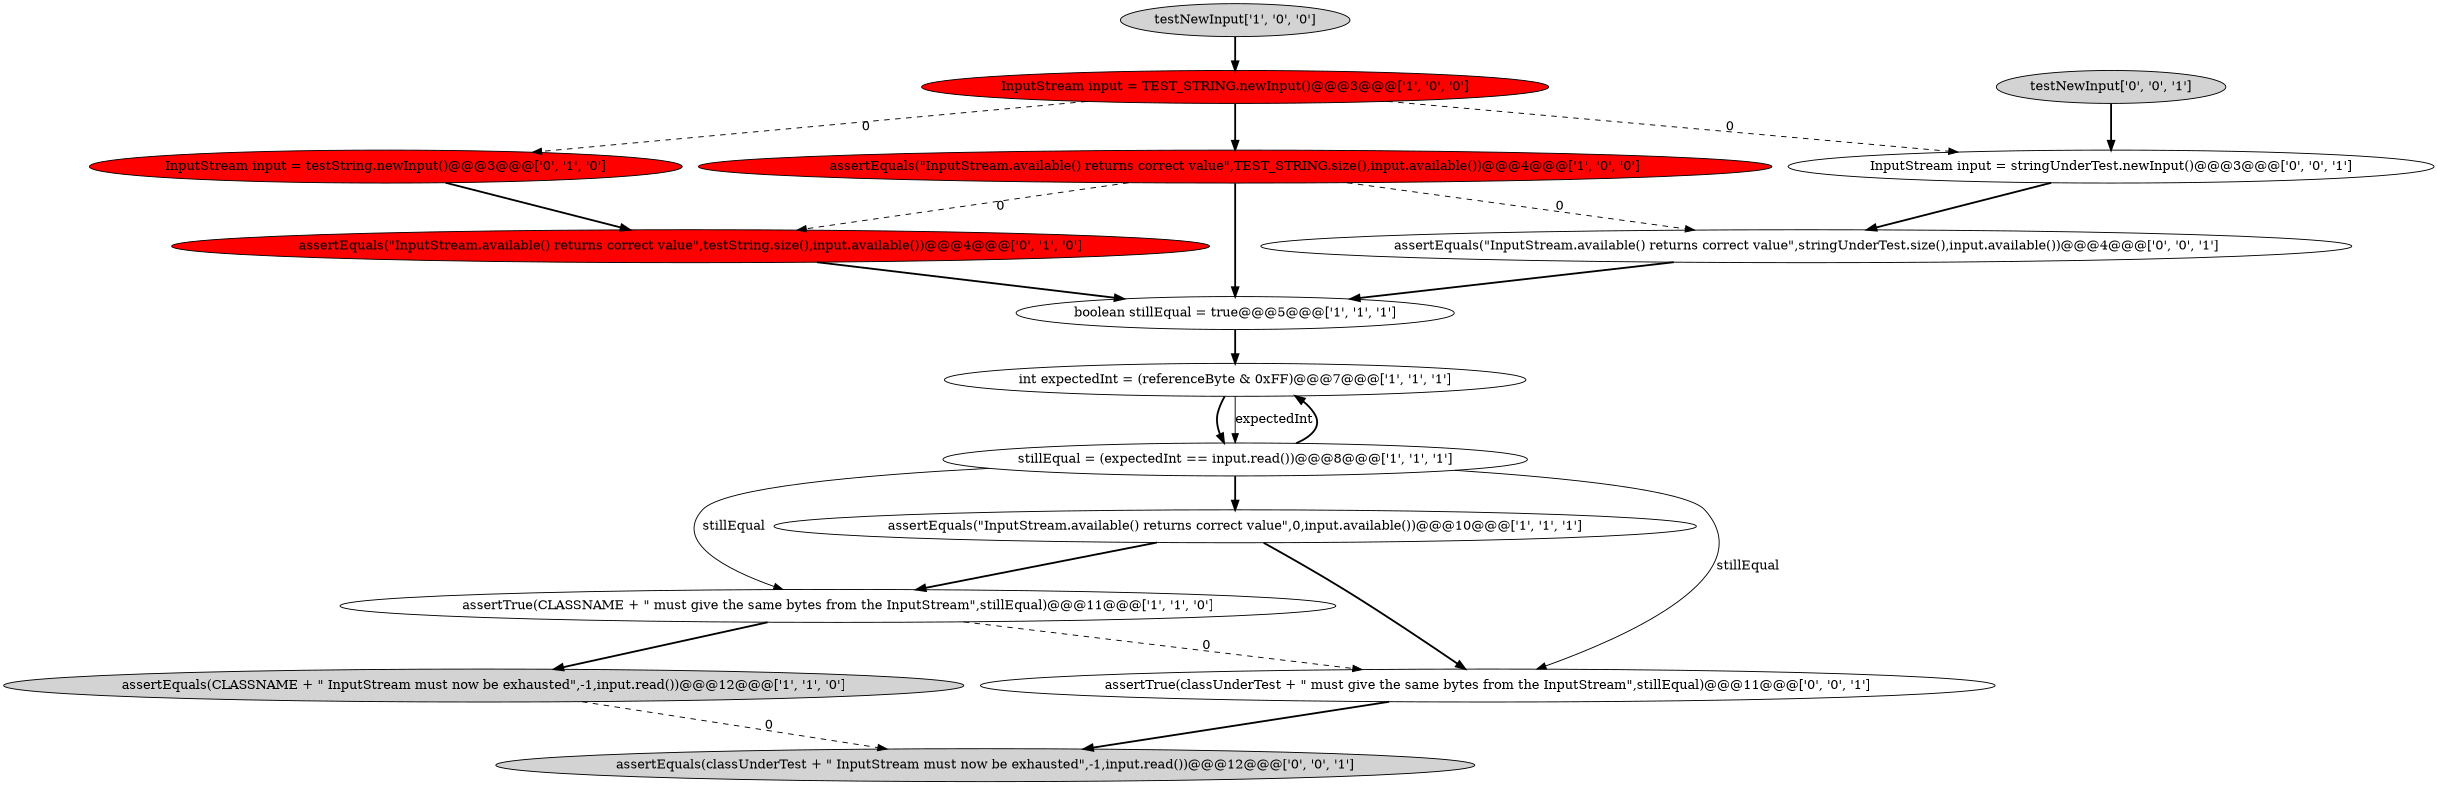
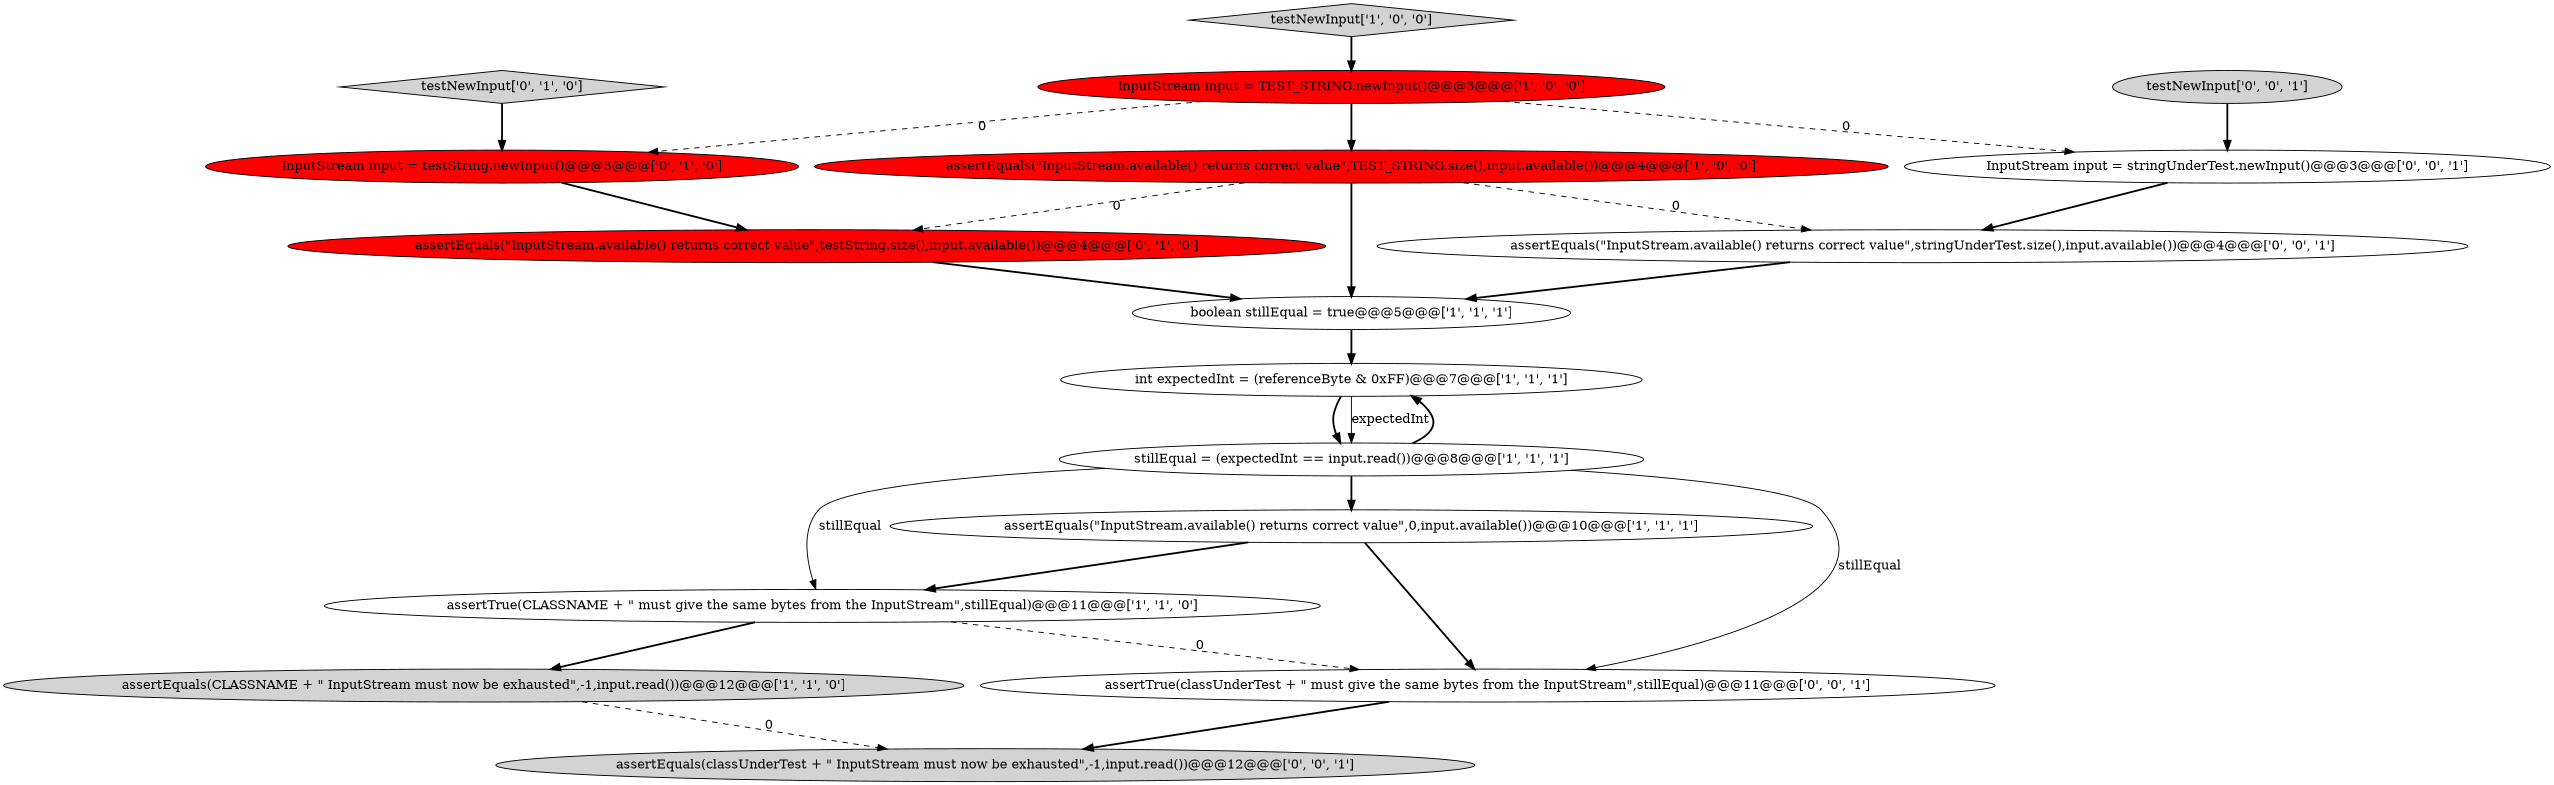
(1235, 20) -> (1351, 20)
none -> (502, 87)
